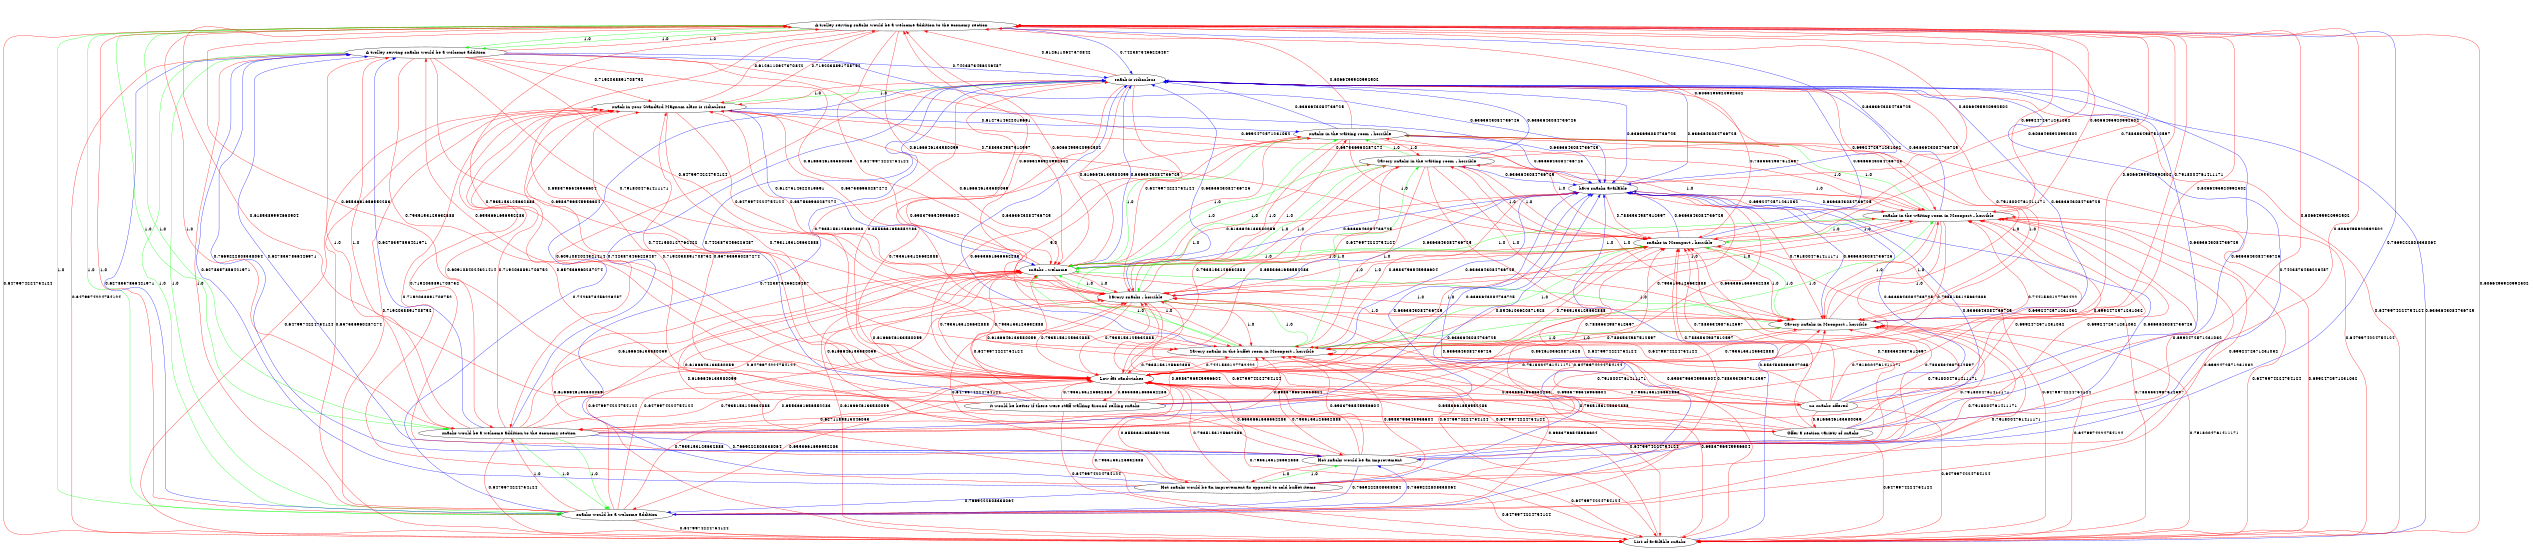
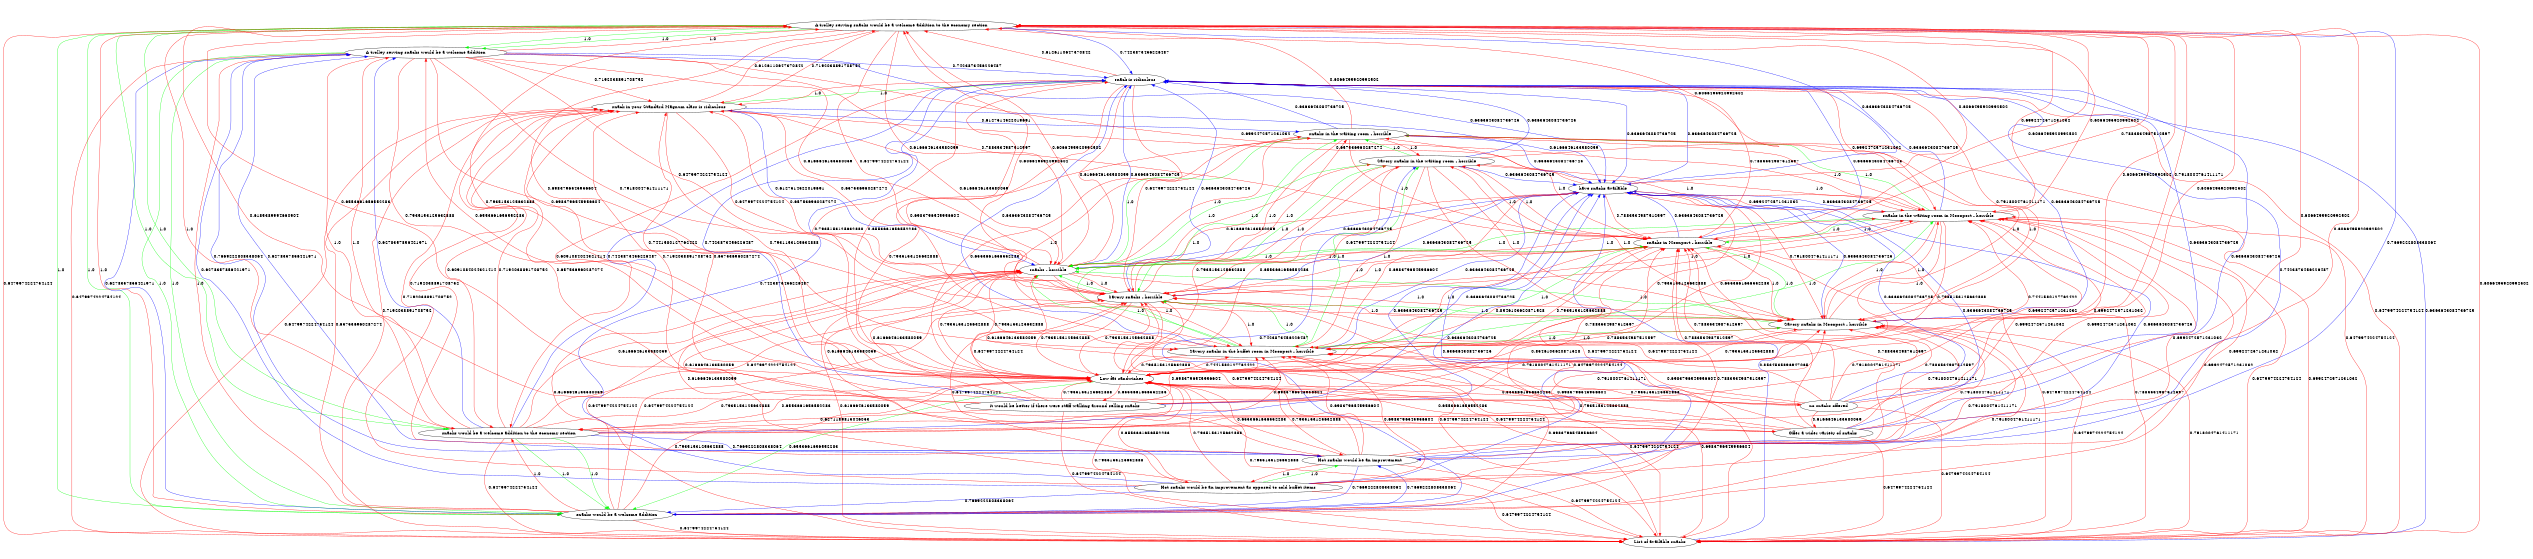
(1652, 134) -> (1652, 134)
(1574, 148) -> (1574, 148)
(555, 238) -> (1423, 500)
(1054, 243) -> (1054, 243)
(292, 257) -> (292, 257)
(1048, 270) -> (1048, 270)
none -> (1473, 313)
(859, 425) -> (859, 425)
(1823, 433) -> (1823, 433)
